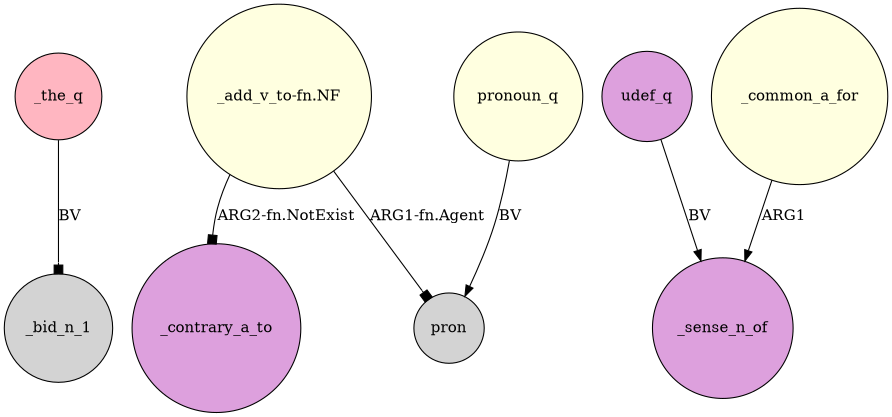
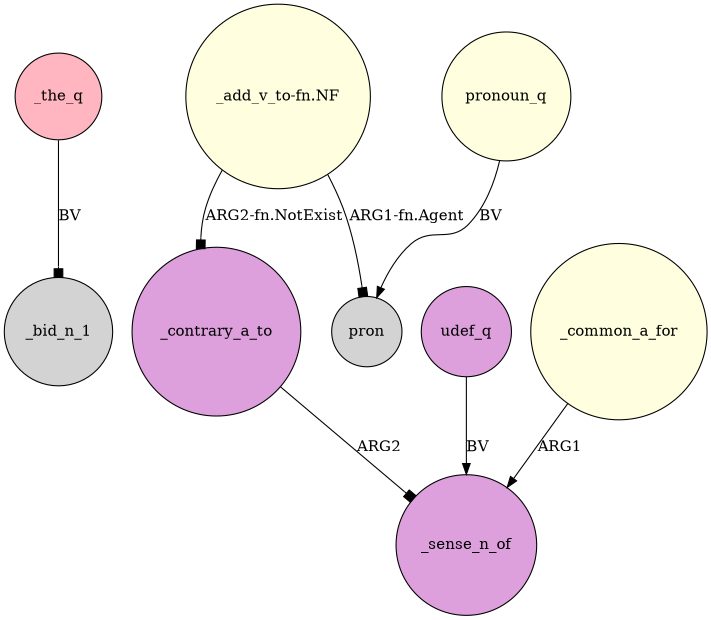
none -> (343, 439)
